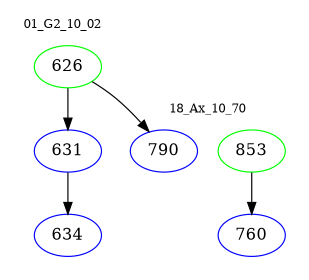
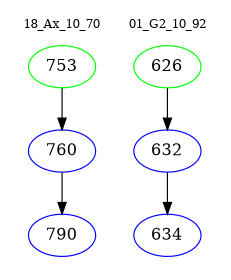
(63, 25) -> (168, 25)
(129, 110) -> (62, 187)
(68, 151) -> (167, 151)
(252, 151) -> (62, 67)
